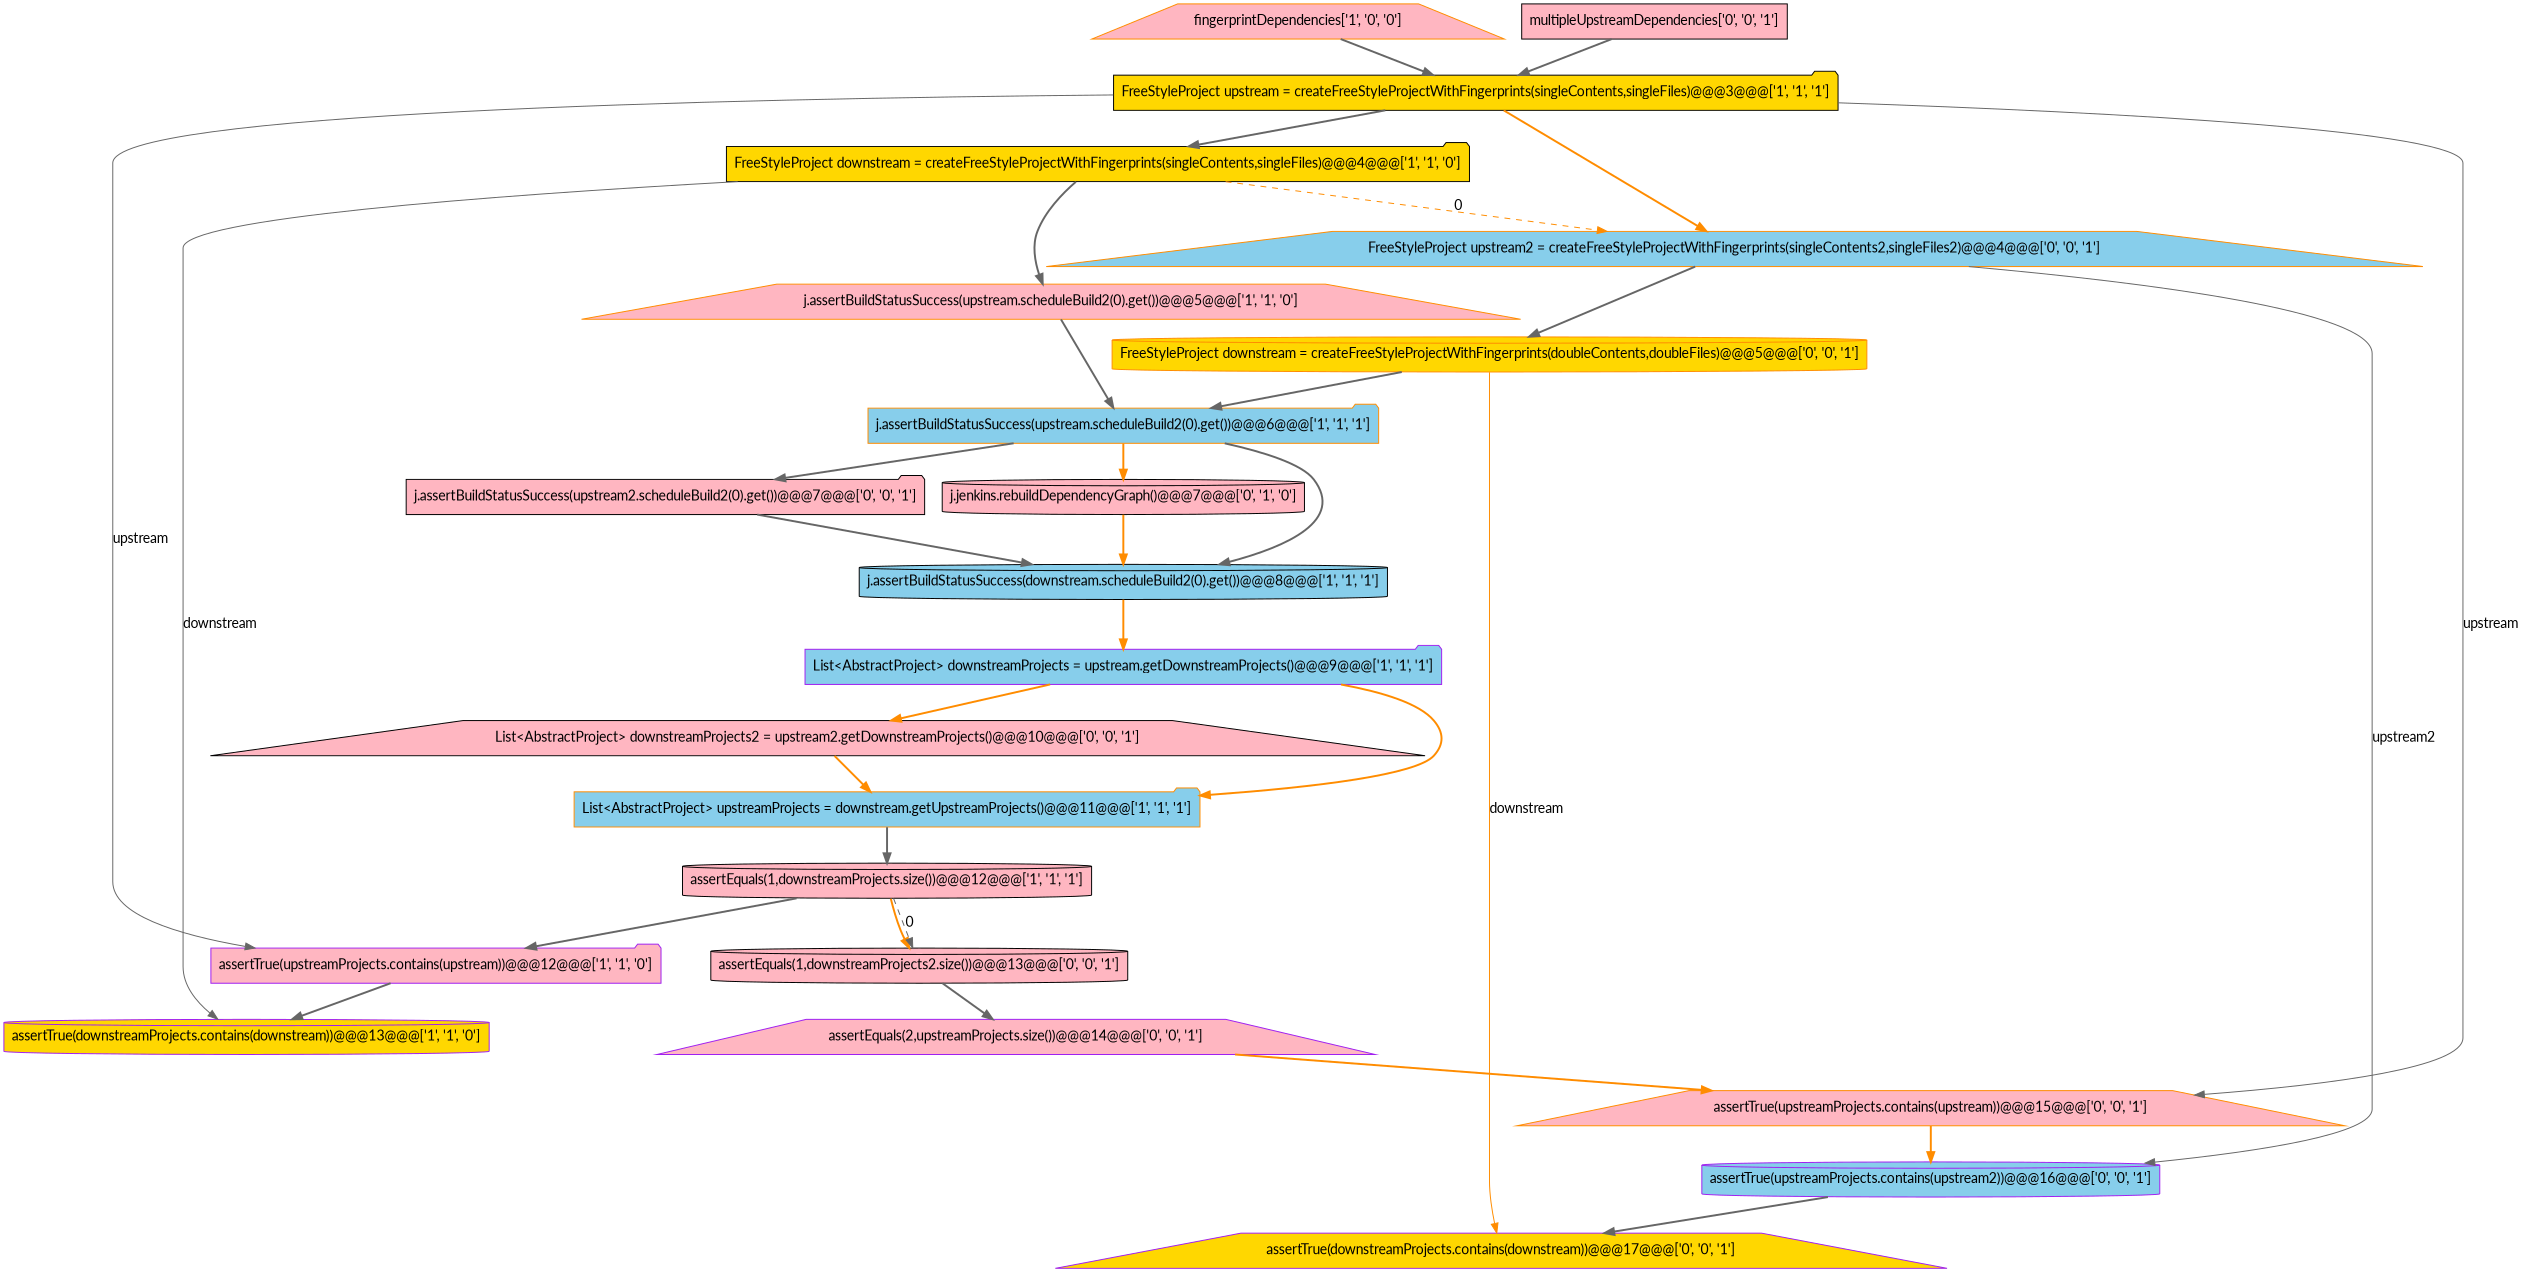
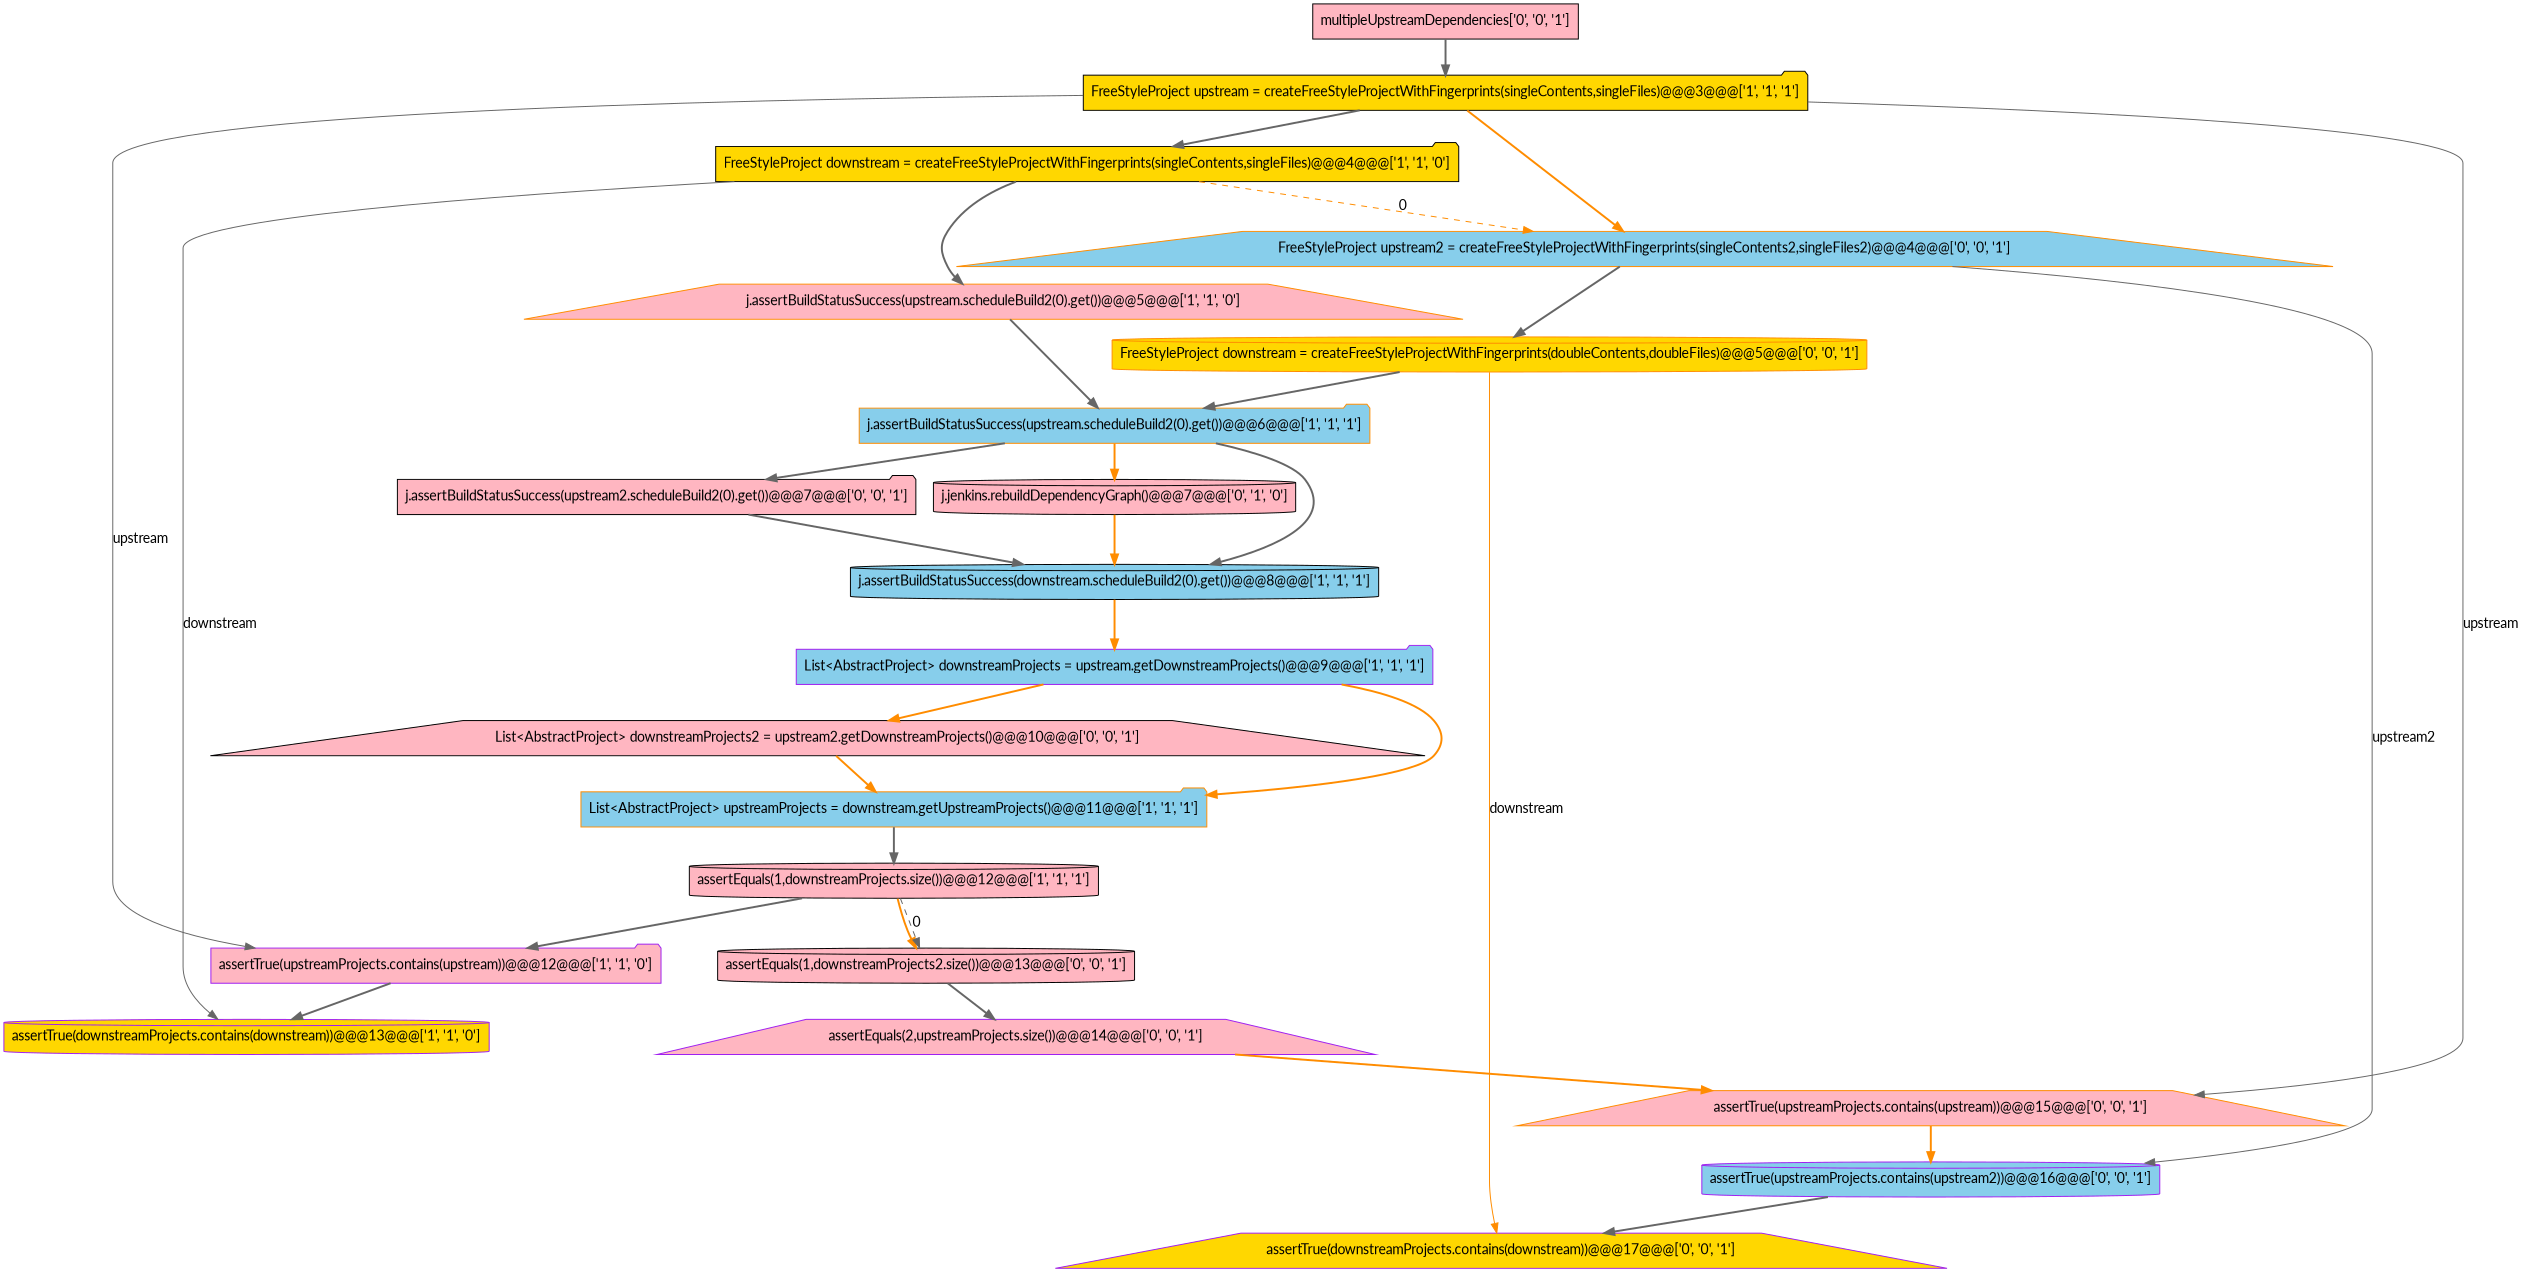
(1298, 21) -> none
